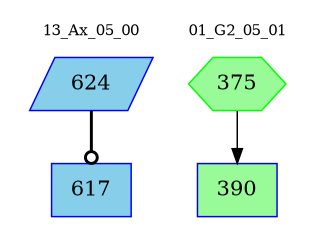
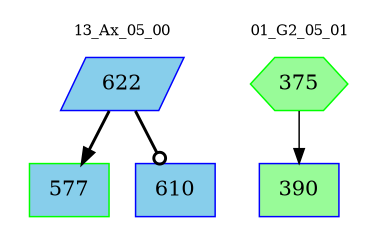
(91, 84) -> (122, 84)
none -> (69, 190)
(91, 190) -> (175, 190)
